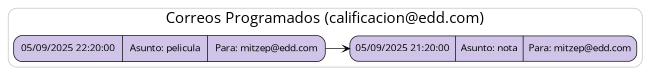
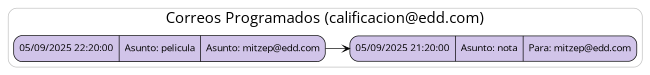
(266, 48) -> (263, 48)
